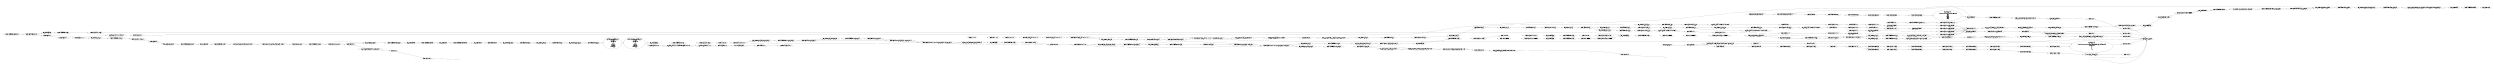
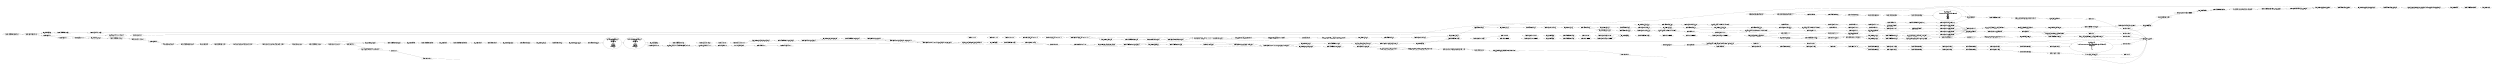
none -> (1811, 31)
